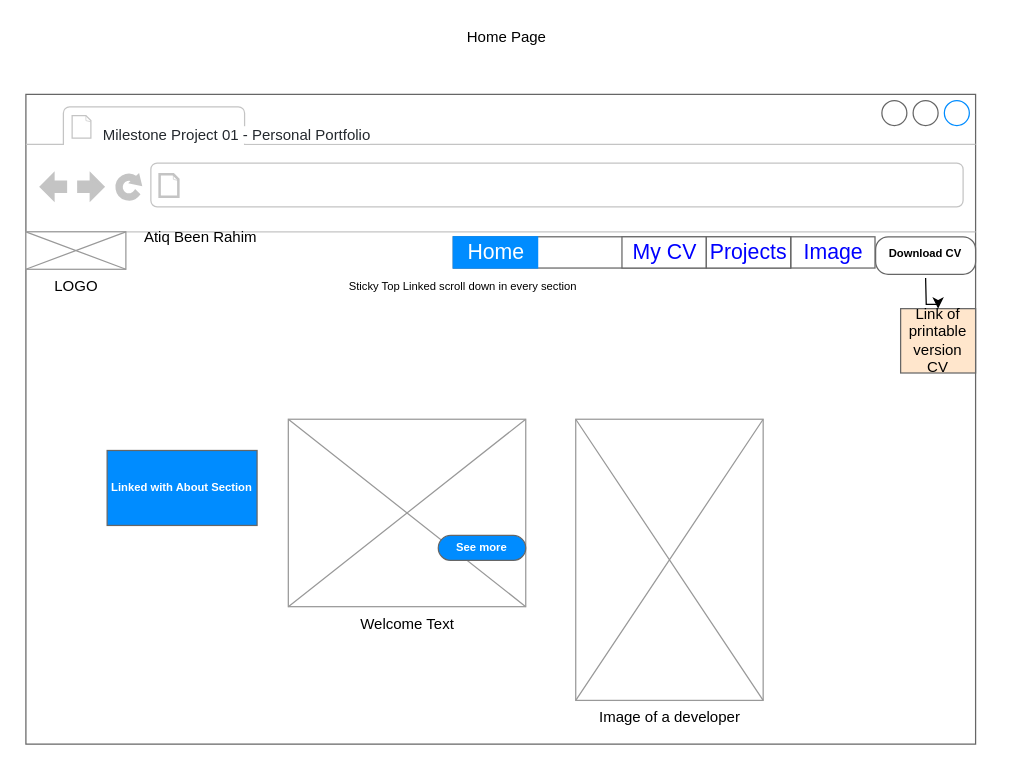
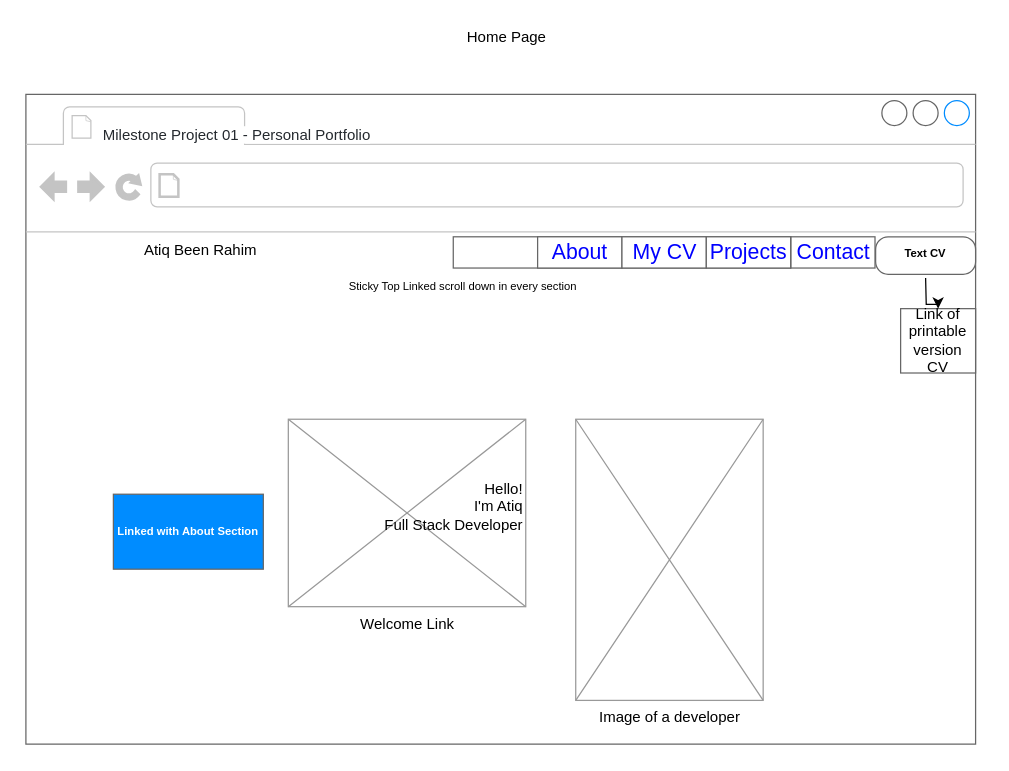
(201, 238) -> (201, 251)
(76, 251) -> none
(926, 251) -> (926, 251)
(495, 253) -> none
none -> (580, 253)
(834, 253) -> (834, 253)
(938, 341) -> (938, 341)
(182, 488) -> (188, 532)
none -> (444, 507)
(482, 548) -> none
(408, 625) -> (408, 625)
